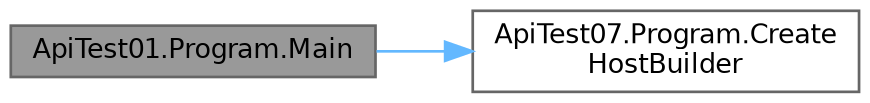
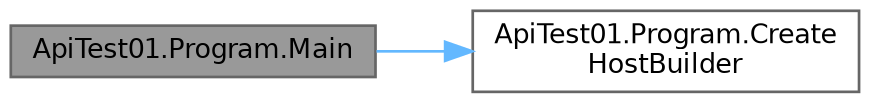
(666, 51) -> (666, 51)
